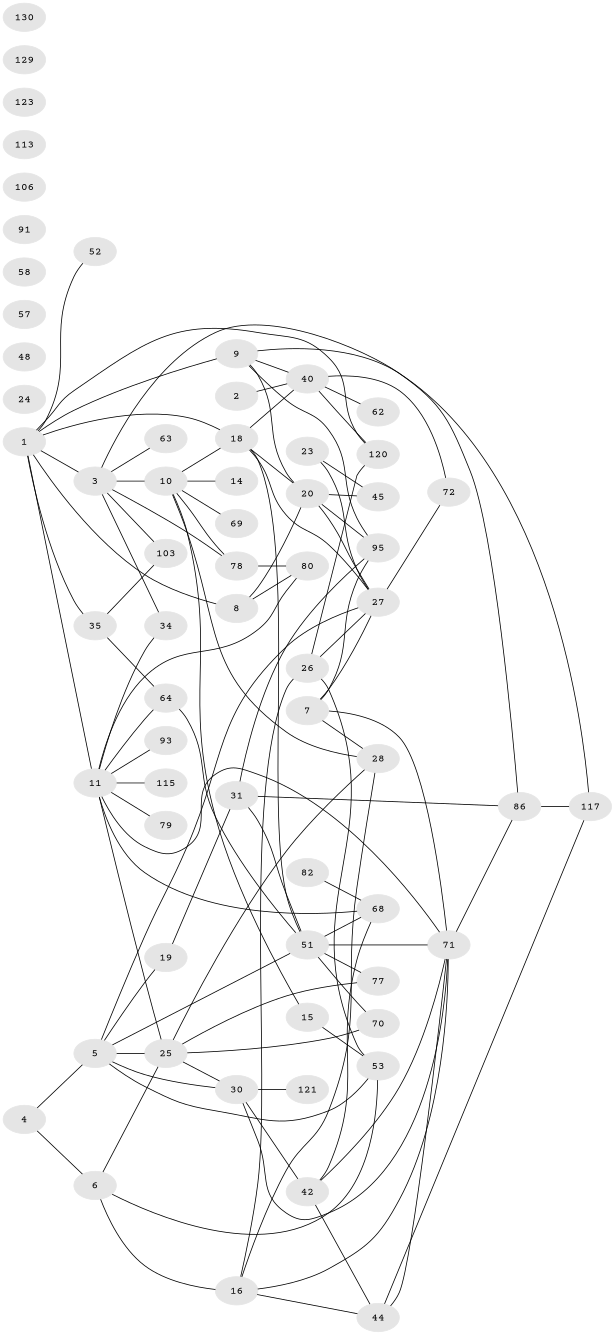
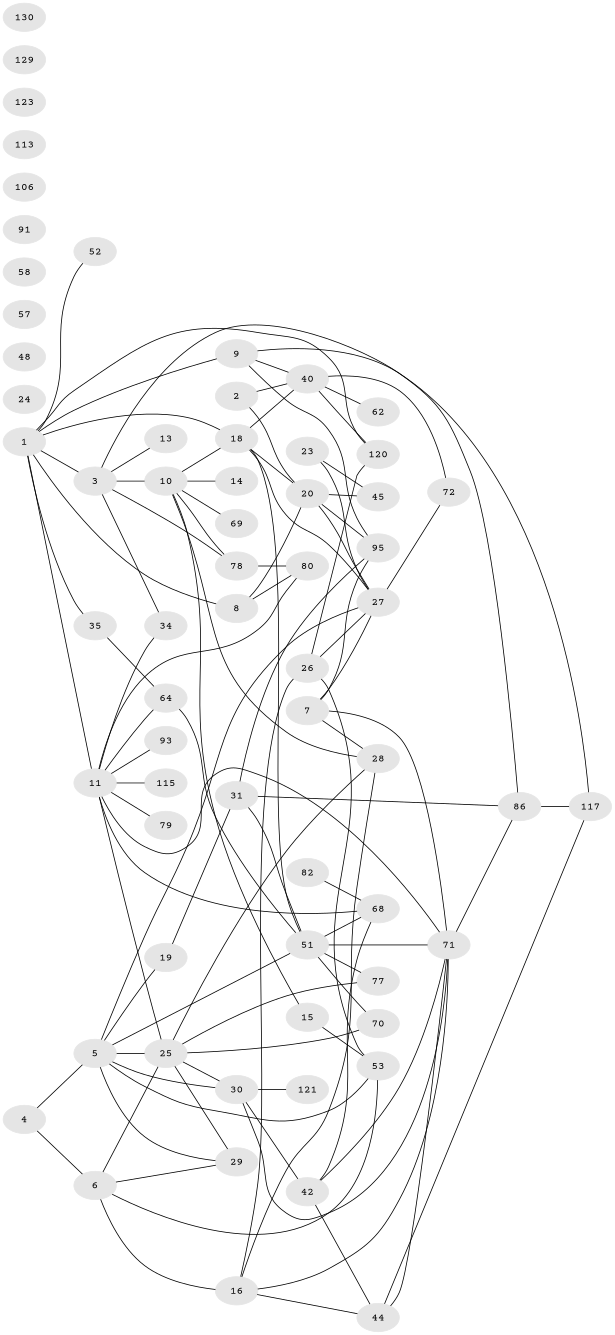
(272, 424) -> (272, 445)
(166, 439) -> (166, 439)
(166, 553) -> none
none -> (237, 1162)
